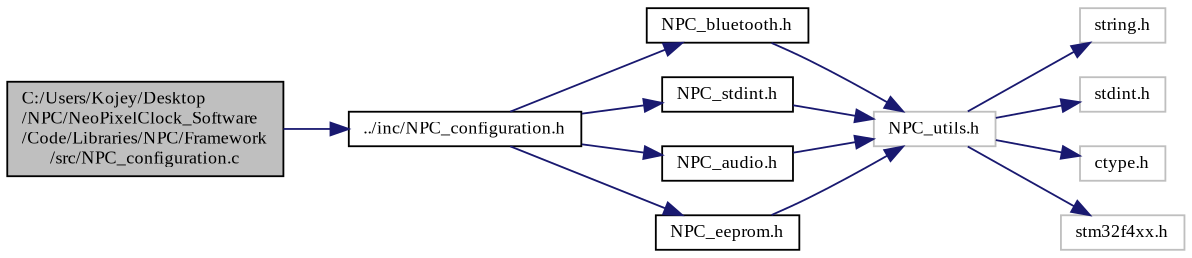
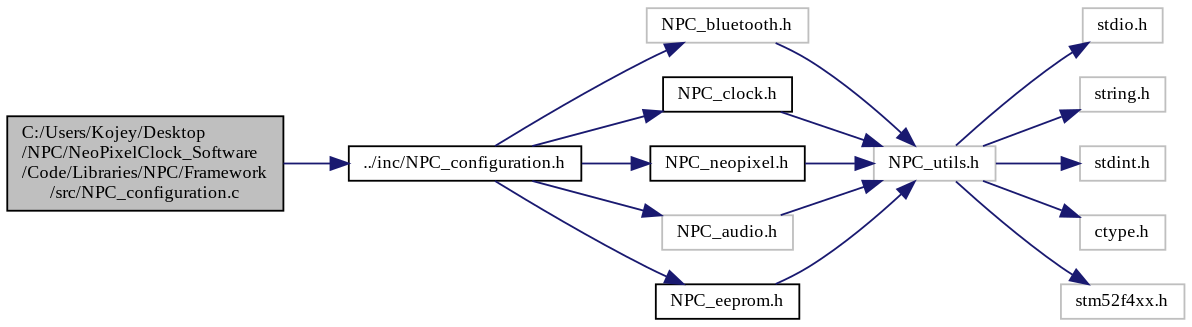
(728, 25) -> (728, 25)
none -> (1123, 25)
(728, 94) -> (728, 164)
none -> (728, 94)
(728, 164) -> (728, 233)
(1123, 233) -> (1123, 302)
